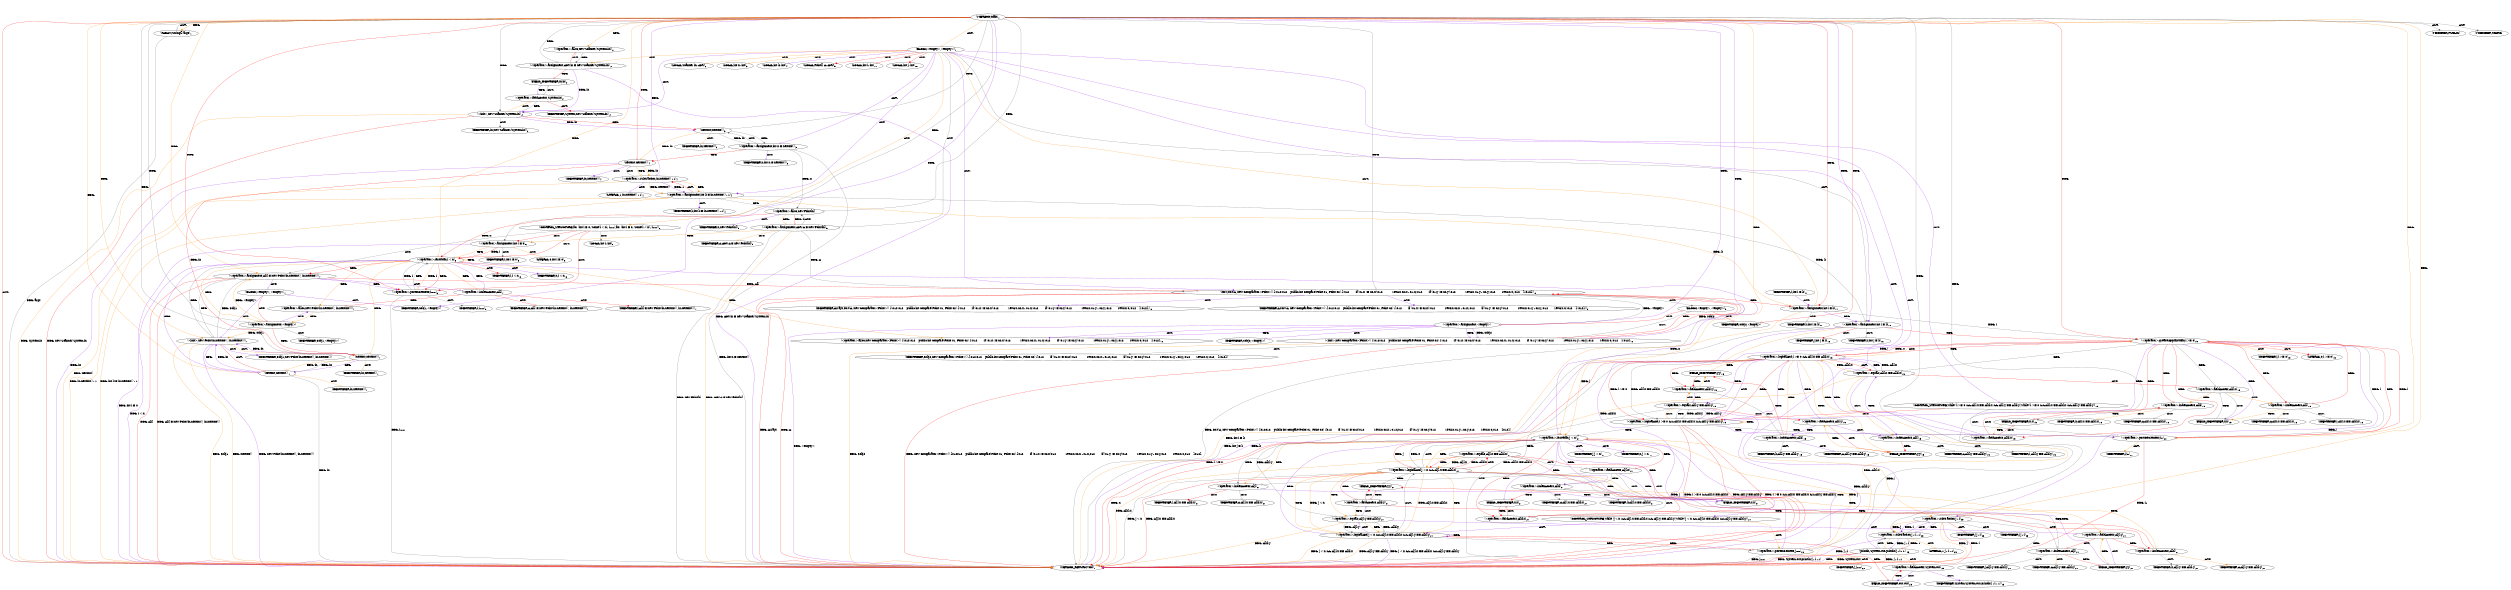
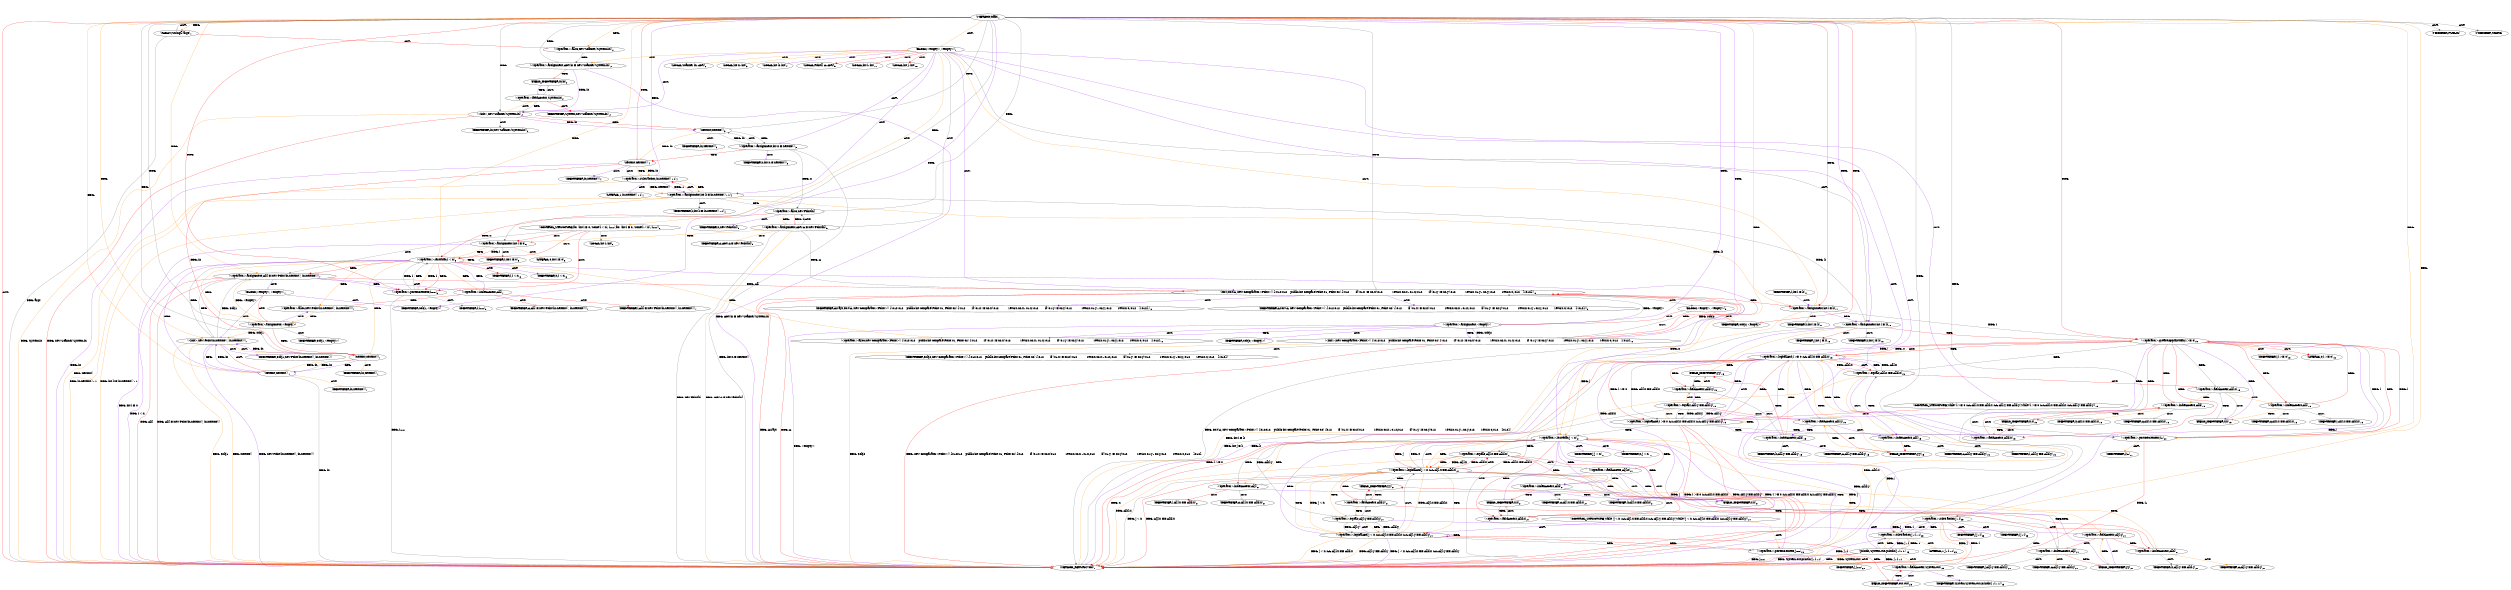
(572, 58) -> (372, 41)
(1224, 548) -> none
